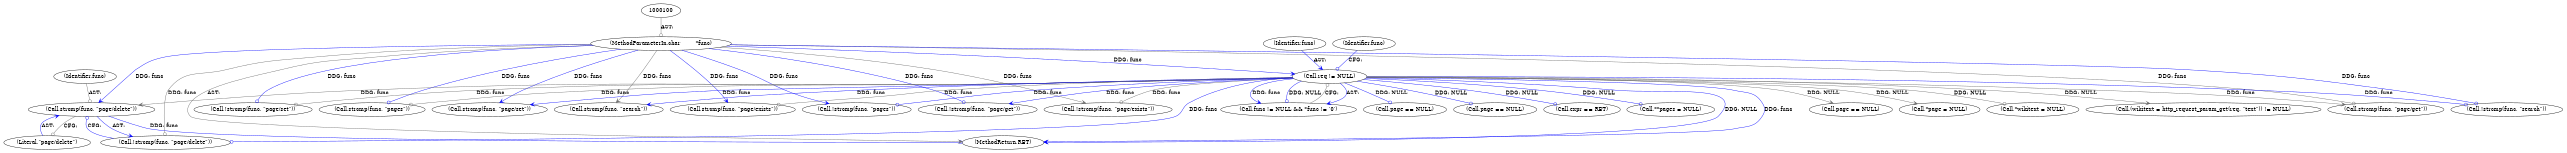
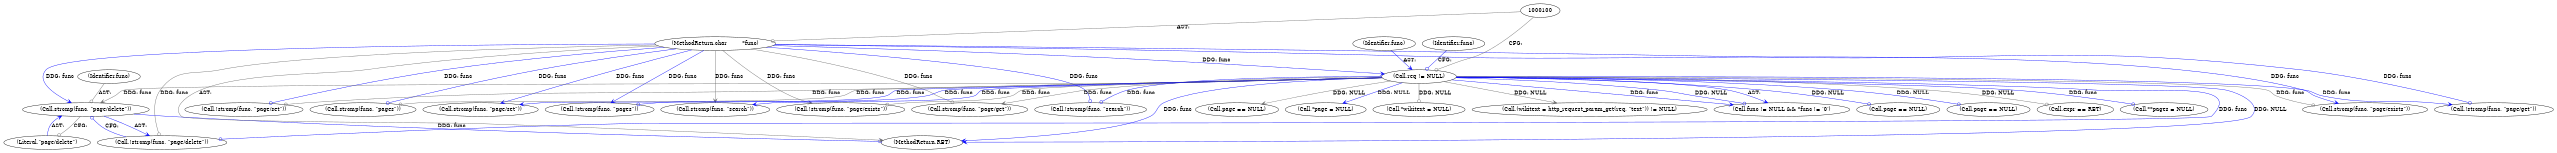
(661, 44) -> (715, 44)
(1641, 81) -> (1374, 92)
(1459, 89) -> (1884, 87)
(1599, 93) -> (2083, 93)
(1320, 97) -> (1489, 50)
